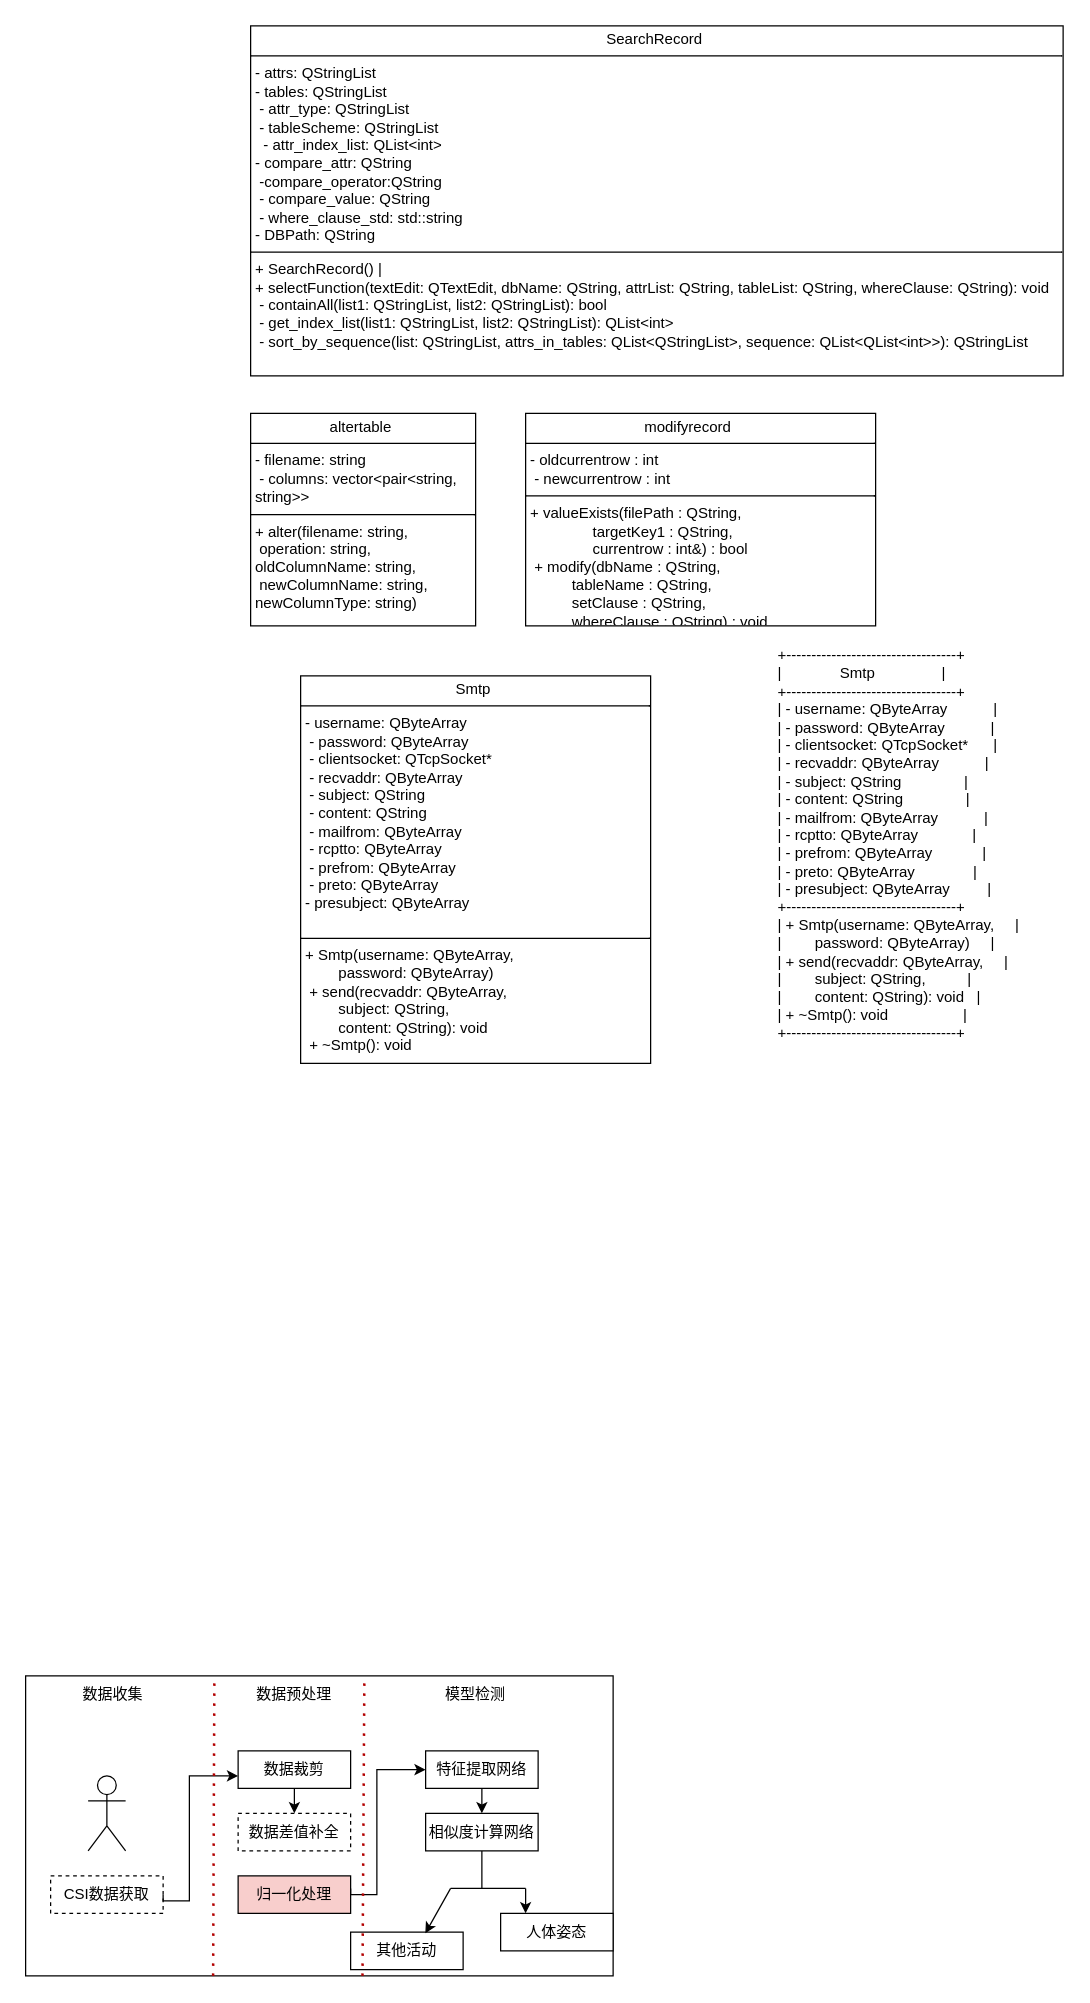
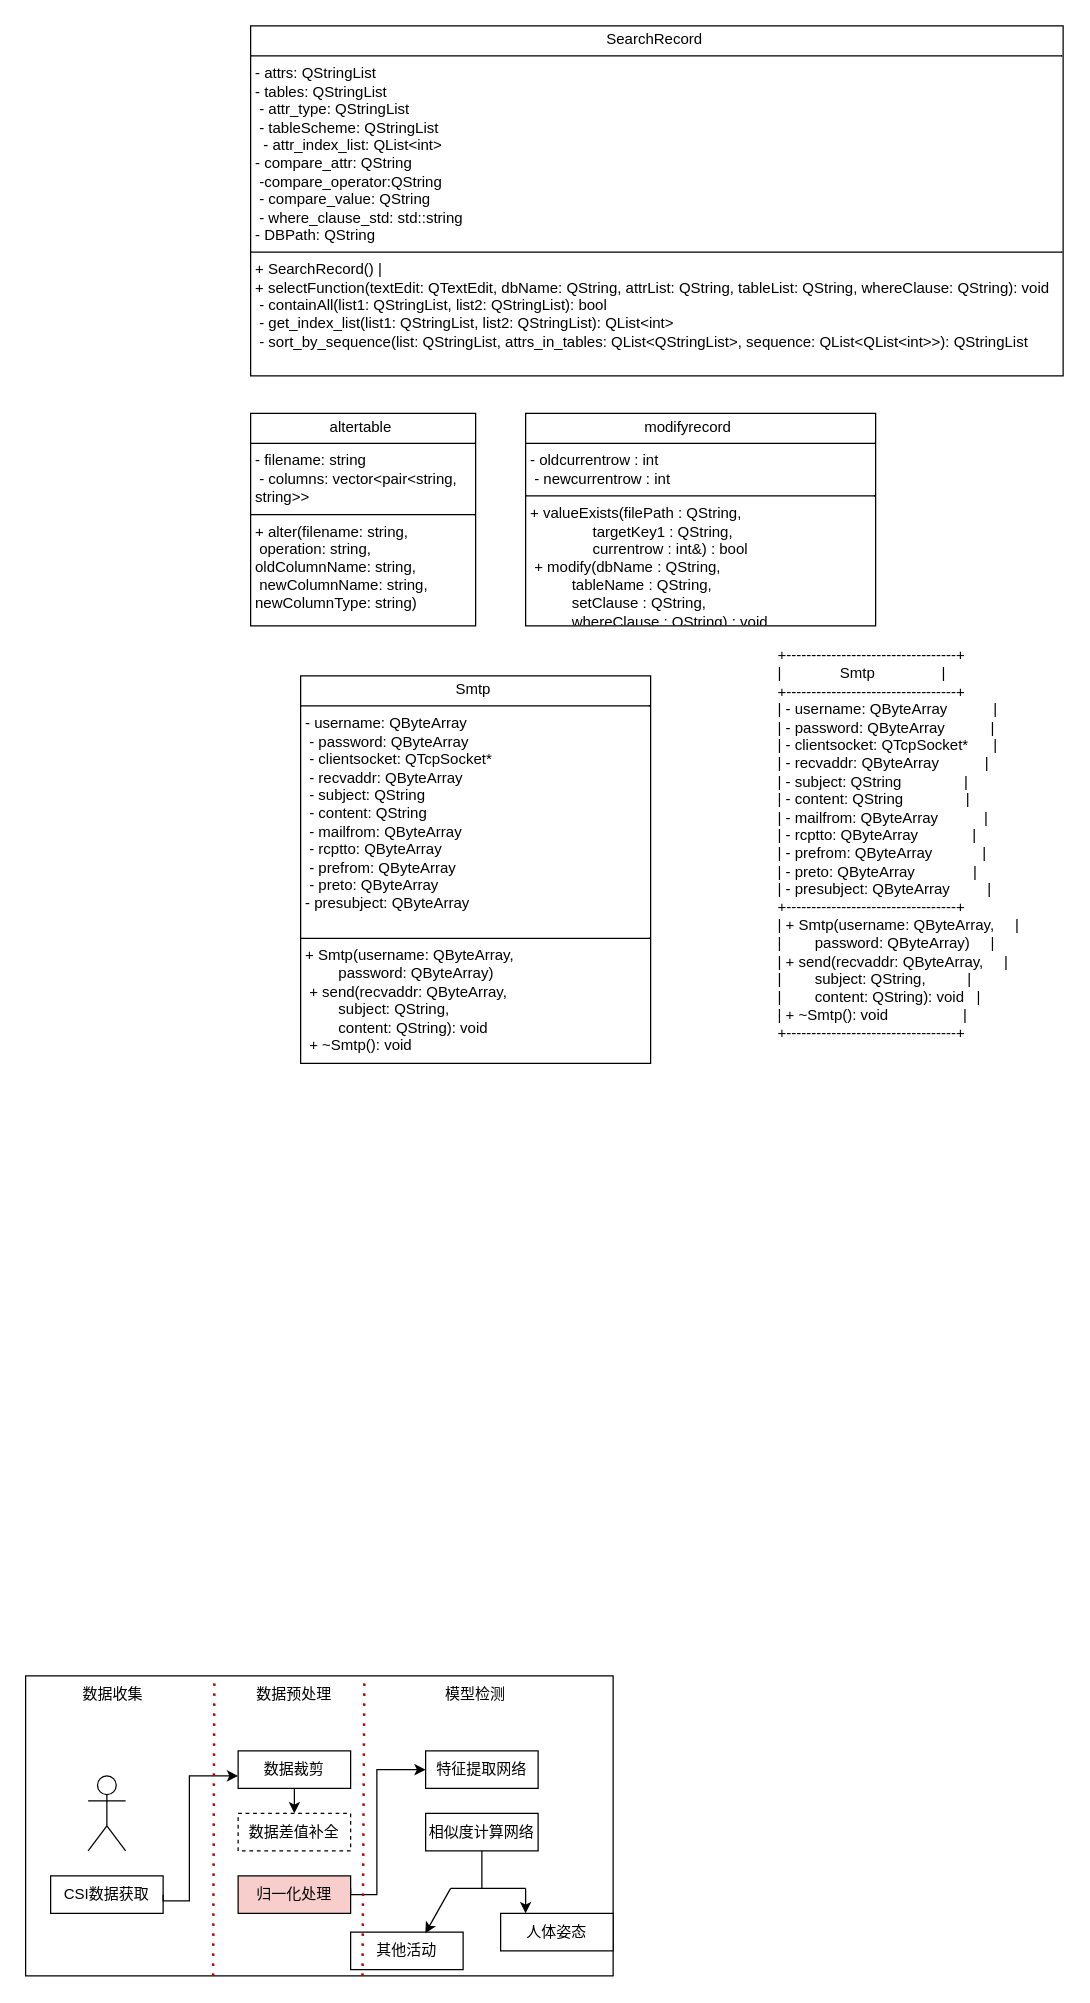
(482, 1796) -> none
(107, 1894) -> (107, 1894)
